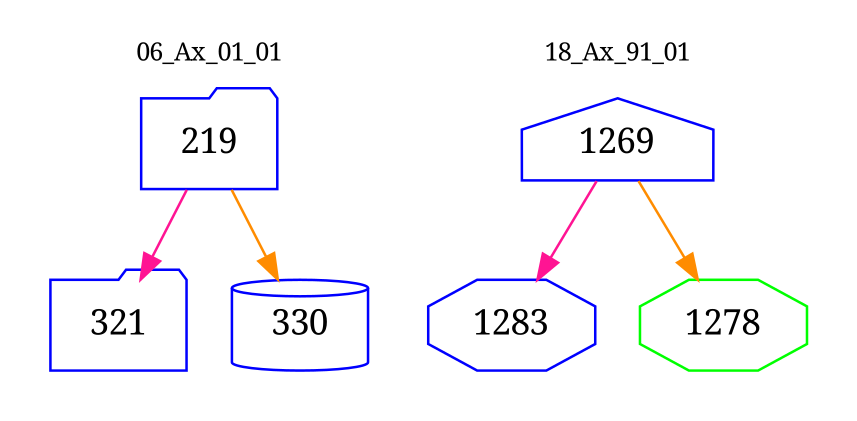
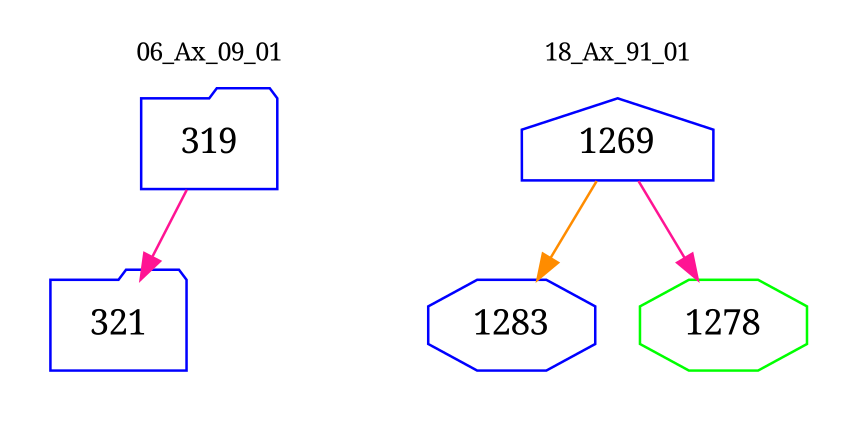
(209, 54) -> (209, 54)
(209, 144) -> (209, 144)
(574, 219) -> (574, 219)
(662, 219) -> (662, 219)
(300, 325) -> none
